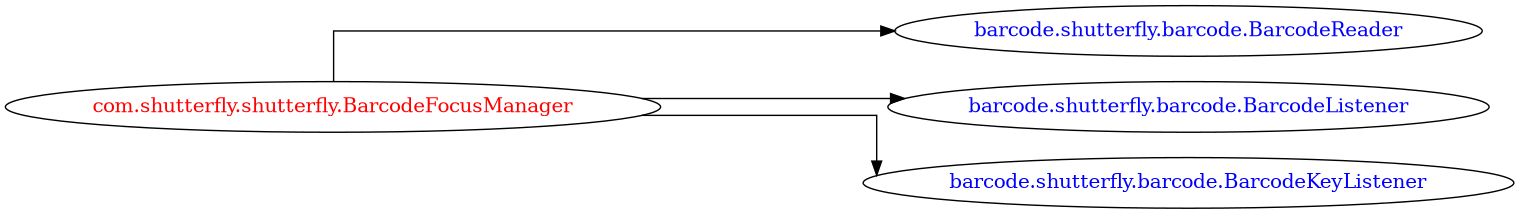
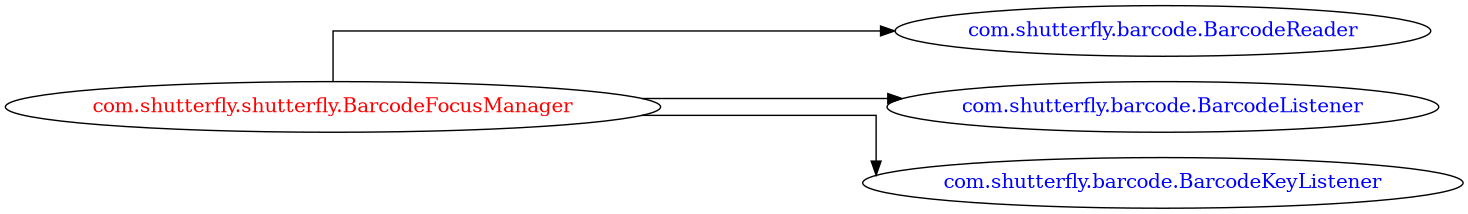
(1189, 31) -> (1163, 31)
(1189, 107) -> (1163, 107)
(1189, 183) -> (1163, 183)
